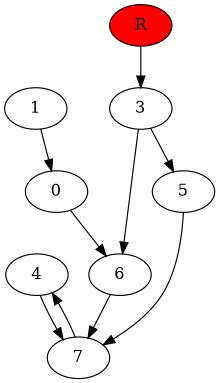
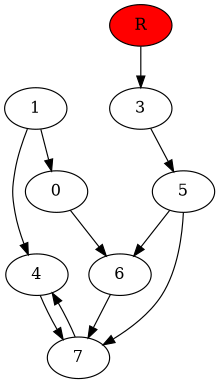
none -> (13, 186)
(131, 186) -> (155, 229)
